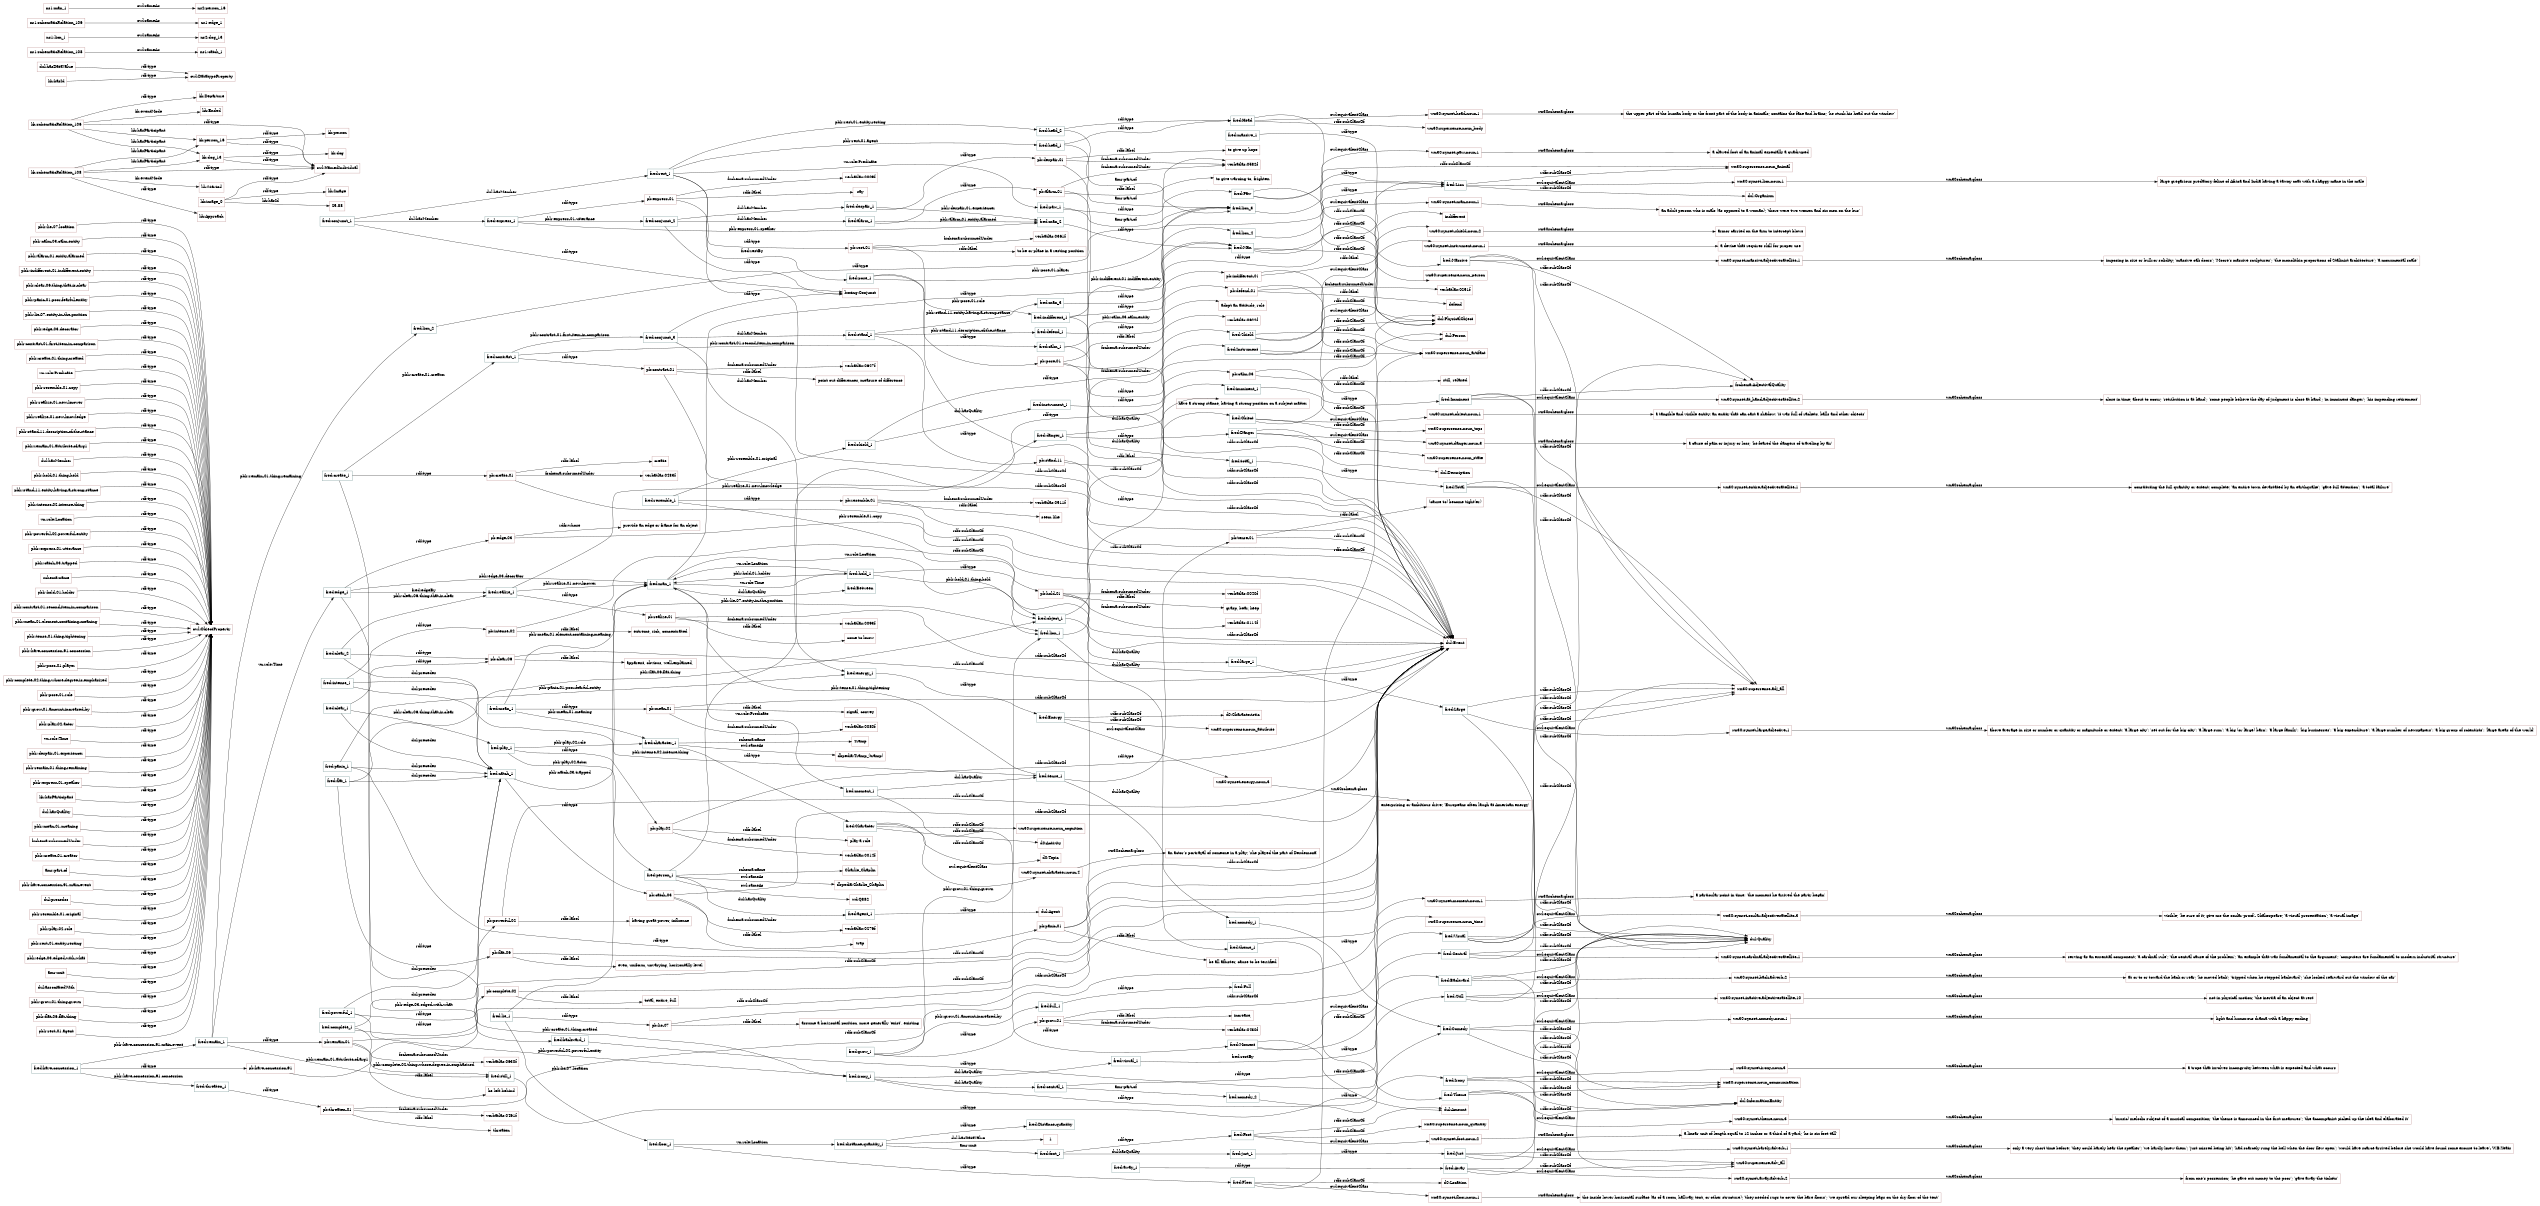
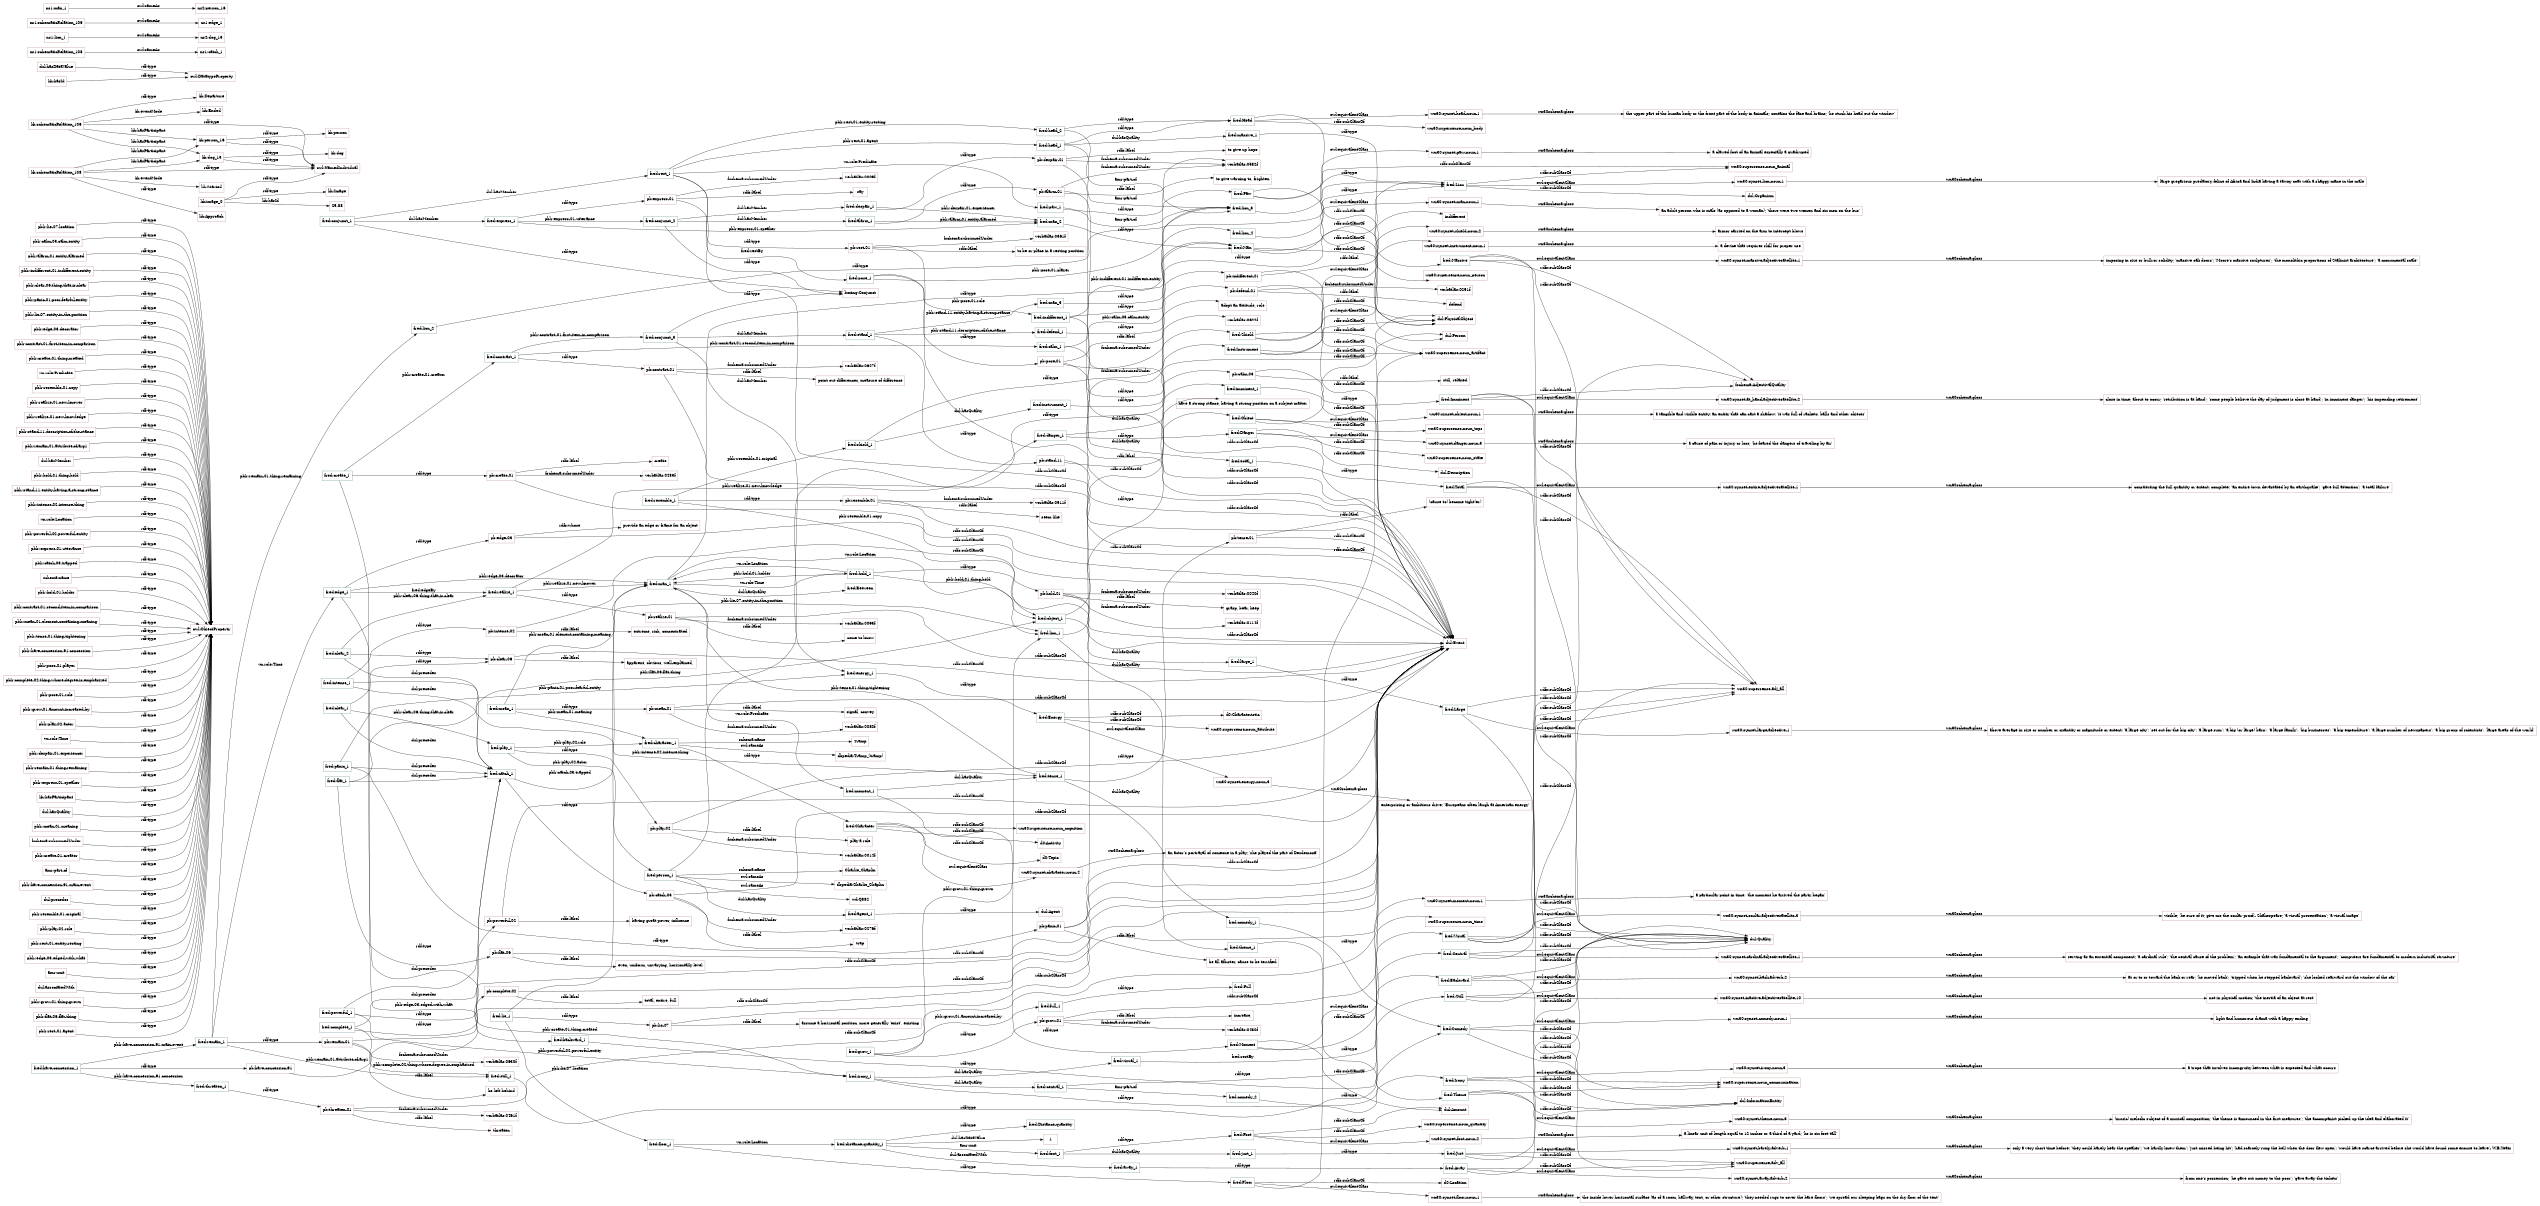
none -> (1144, 141)
none -> (995, 1163)
